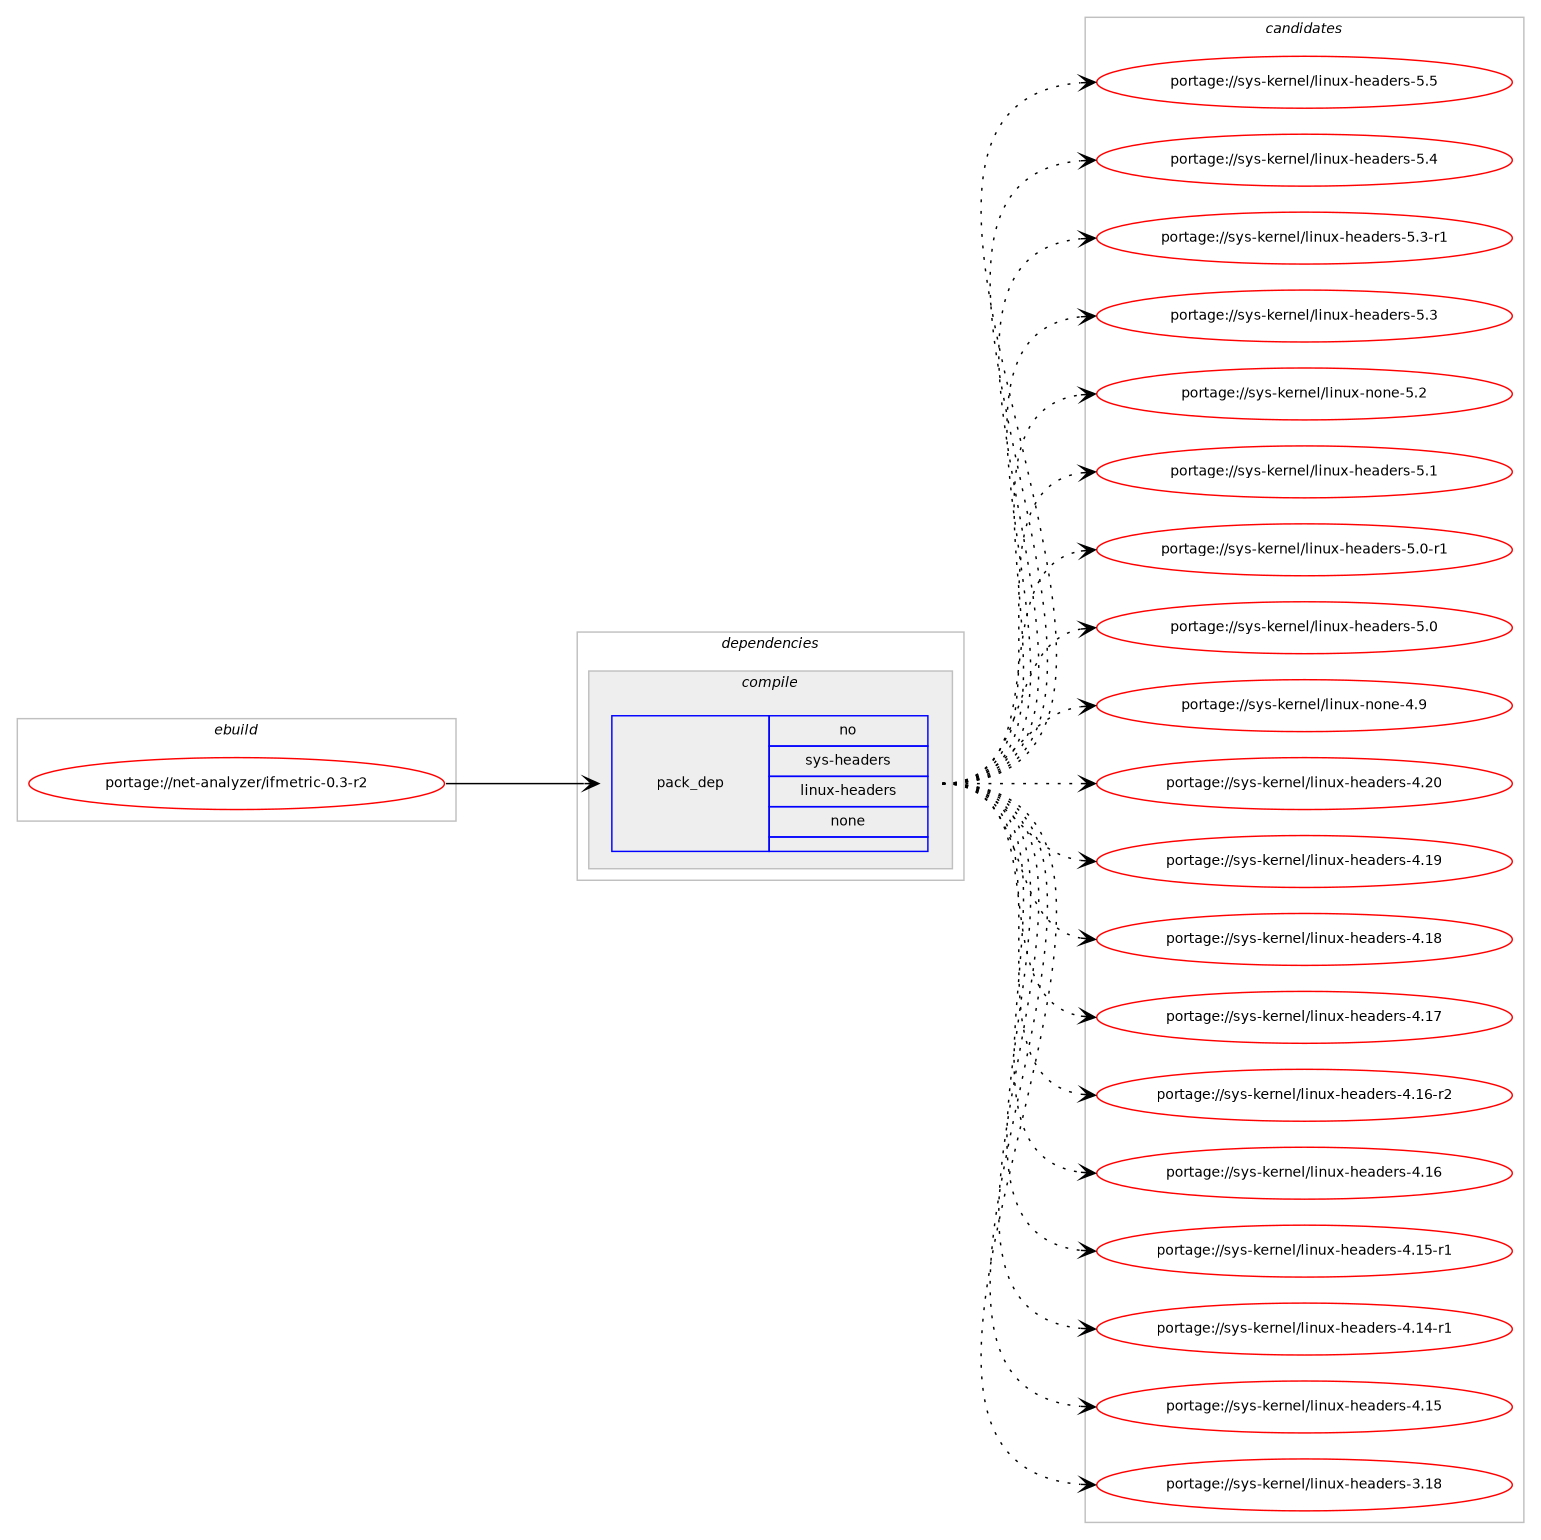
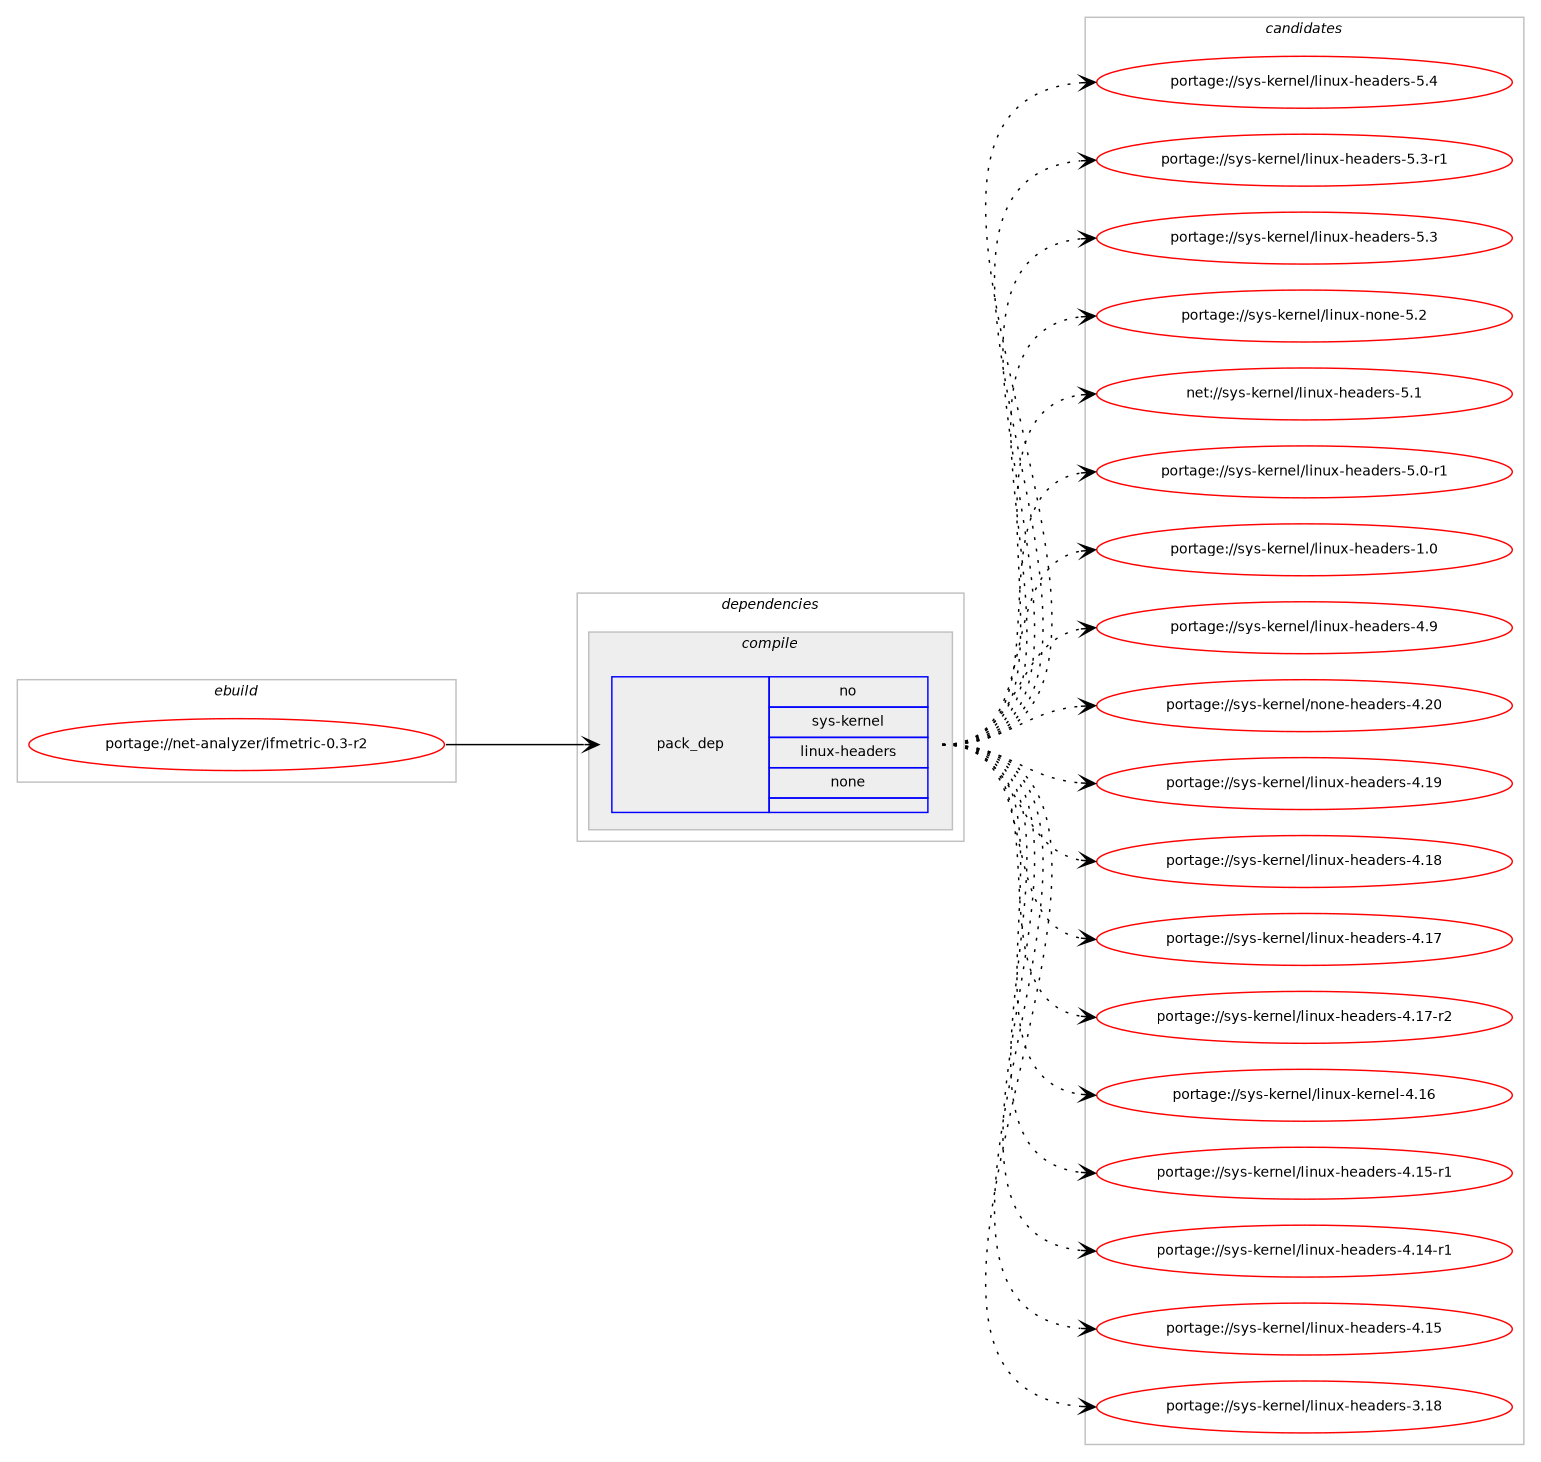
(1305, 82) -> none
(1305, 472) -> (1305, 394)
(1305, 628) -> (1305, 550)
(1305, 706) -> (1305, 628)
(849, 760) -> (849, 722)
(1305, 784) -> (1305, 706)
(1305, 1095) -> (1305, 1017)
(1305, 1173) -> (1305, 1095)
